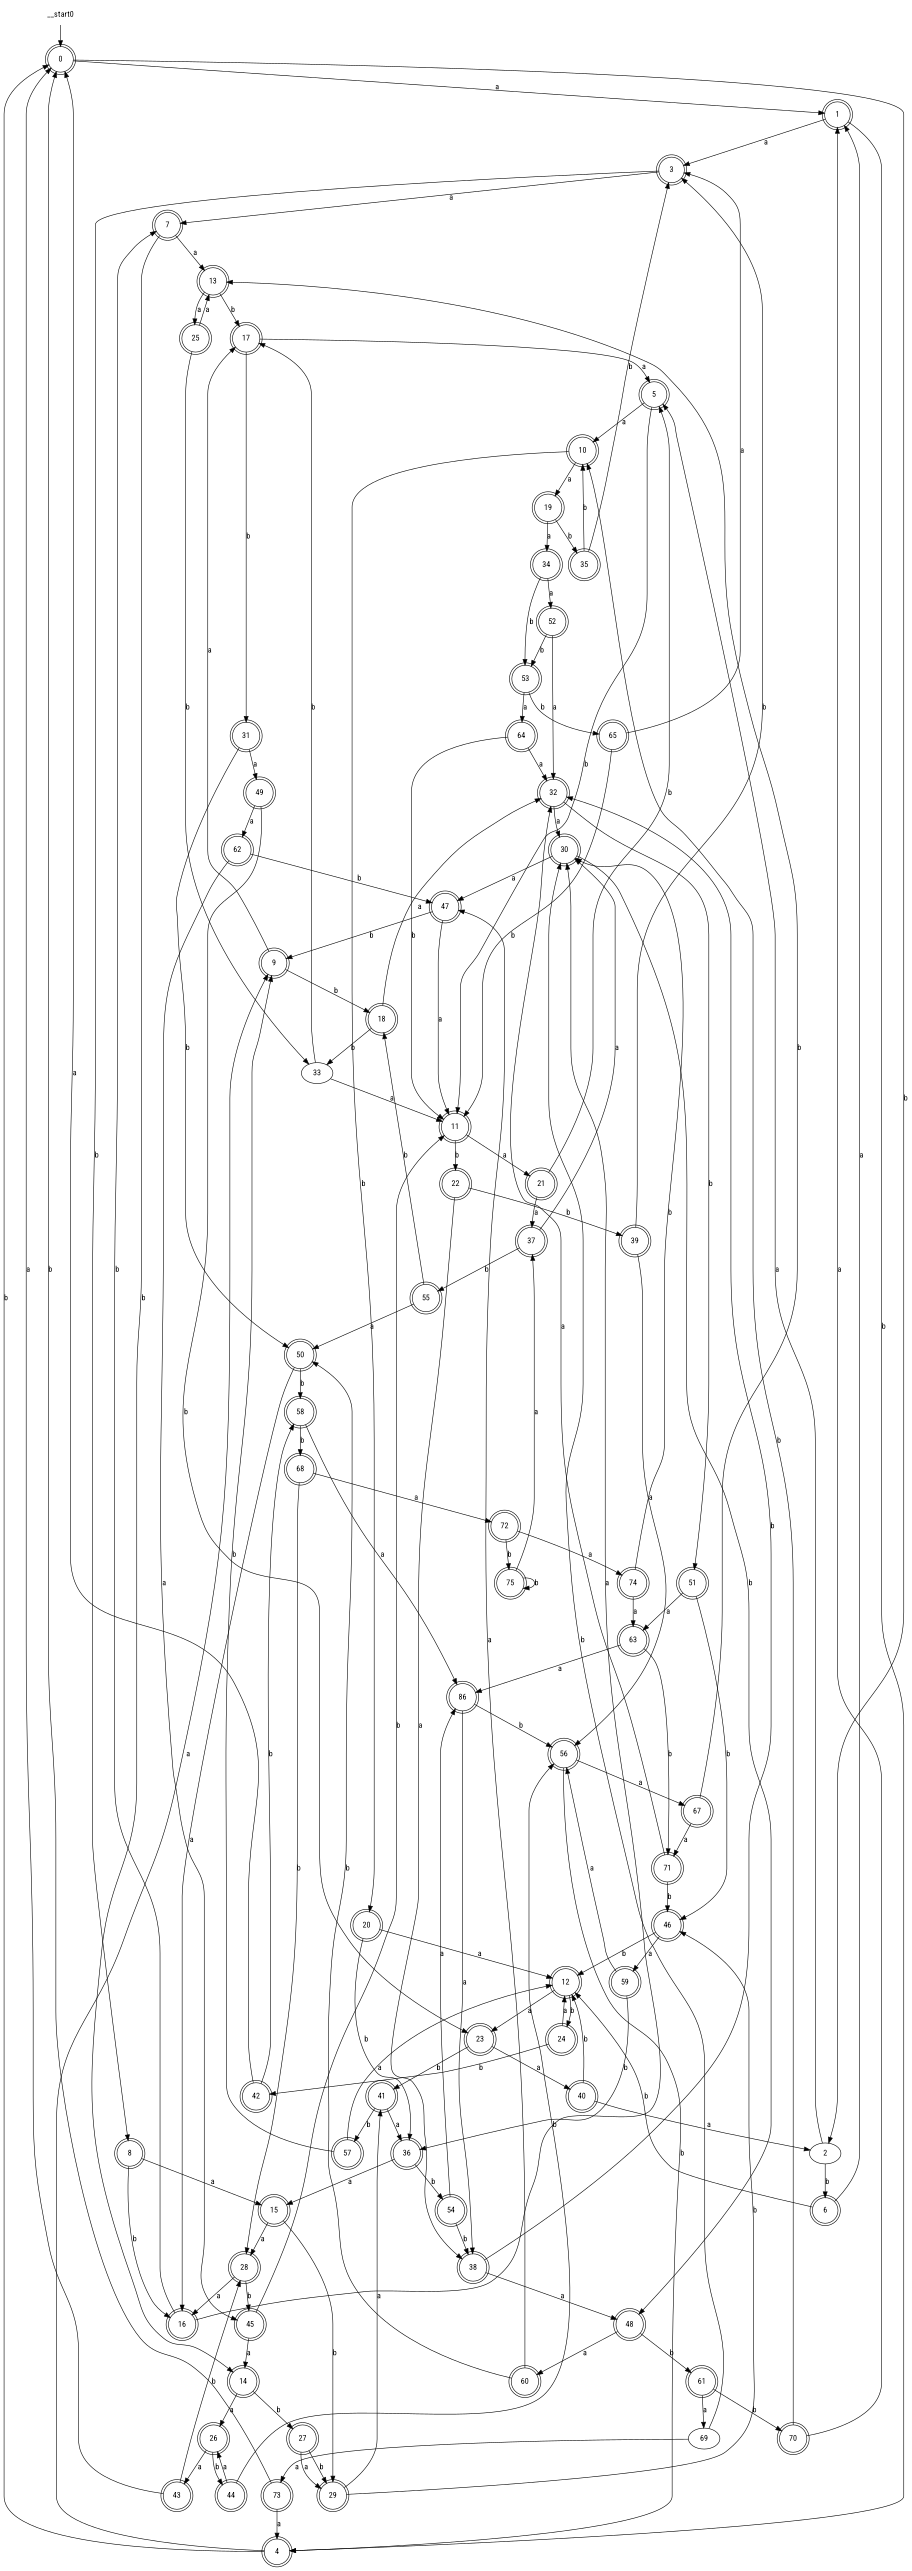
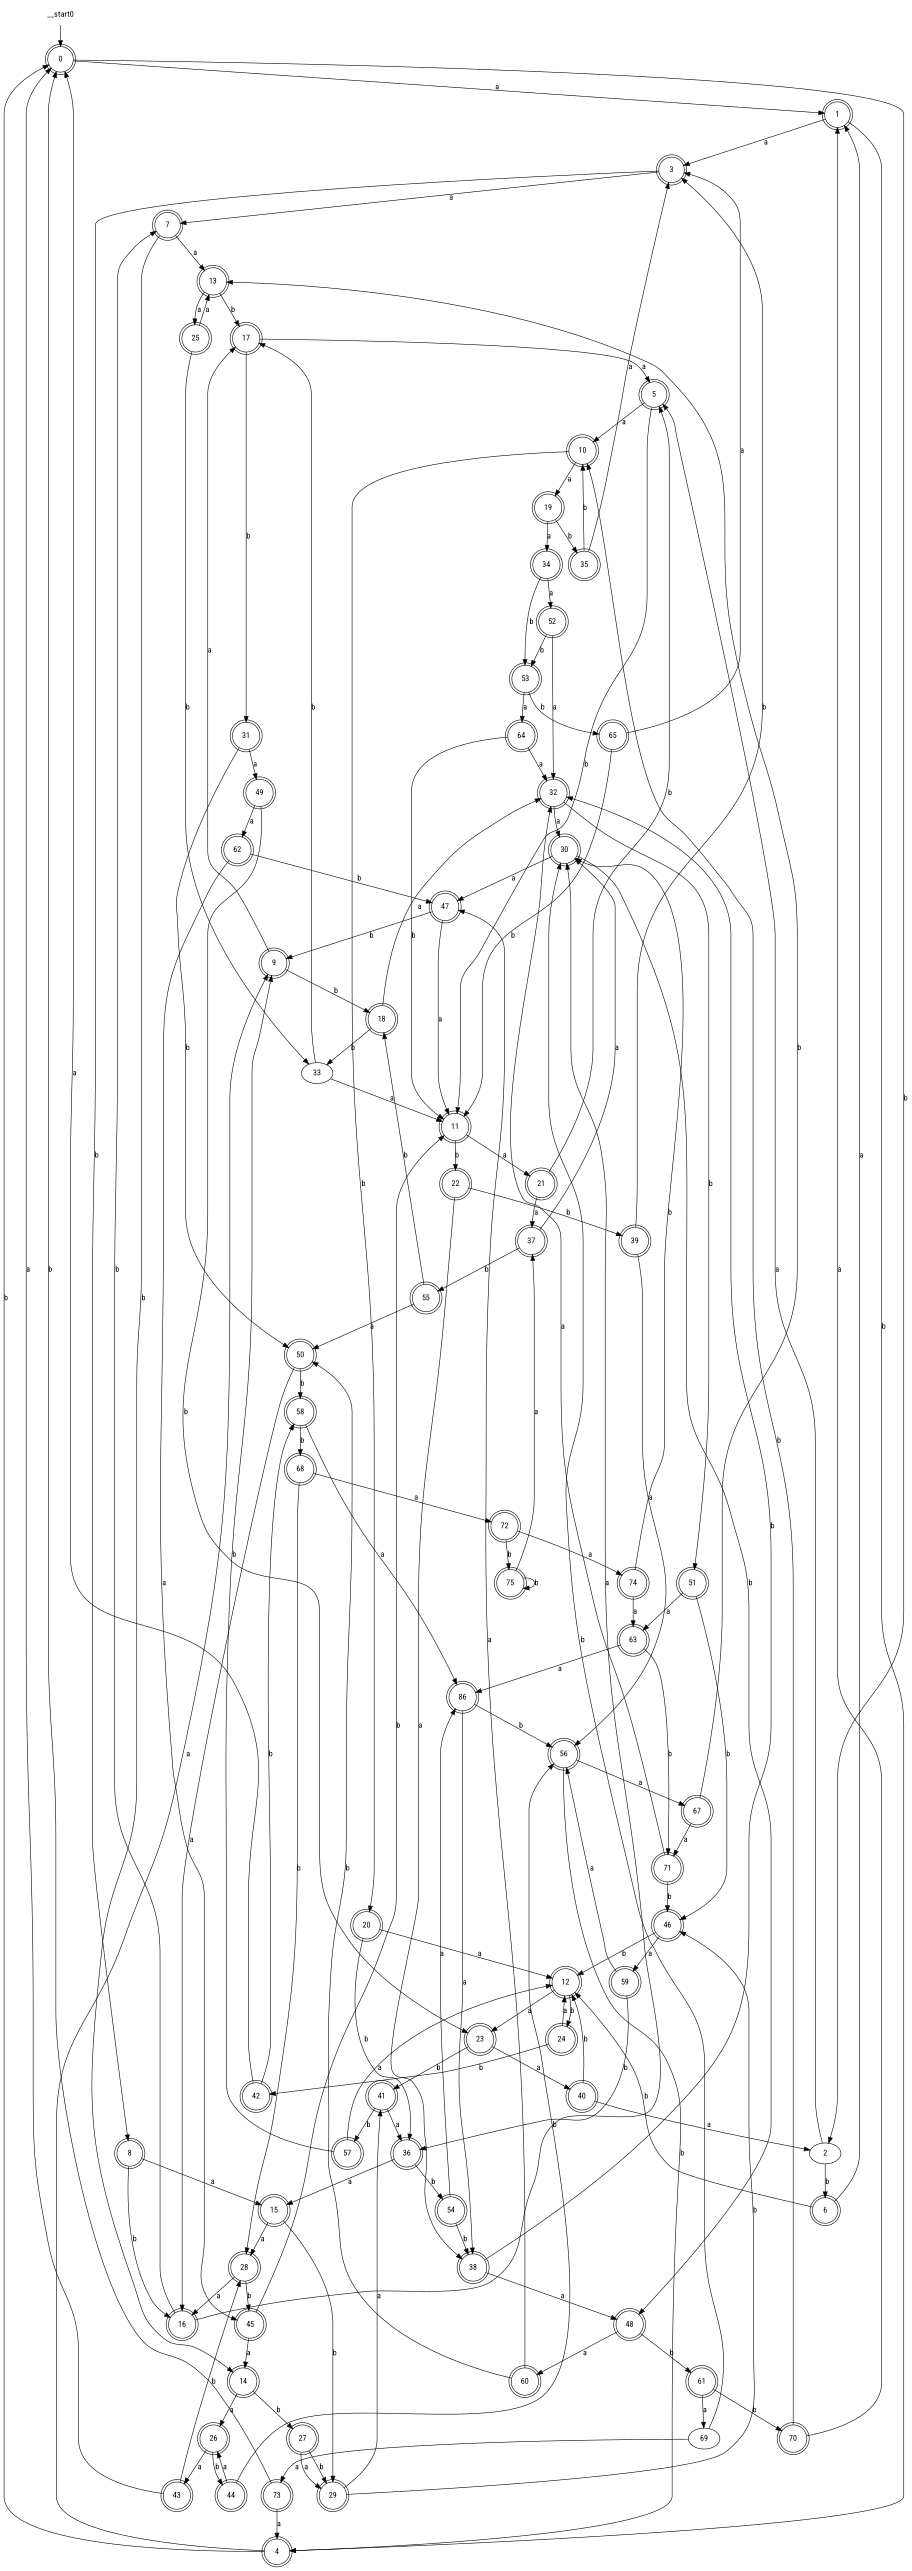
(631, 367) -> (631, 367)
